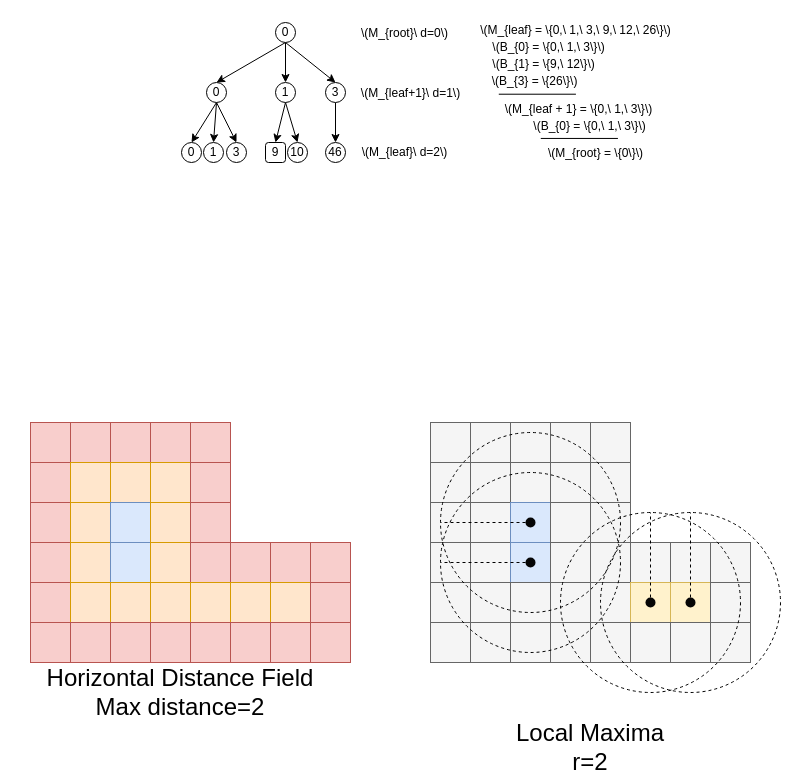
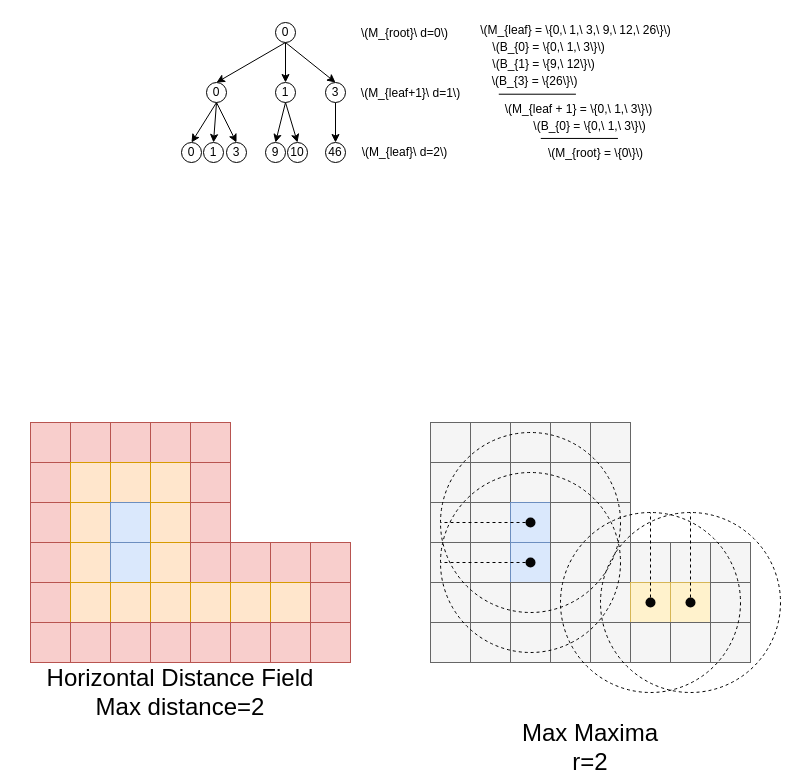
(276, 153) -> (276, 153)
(591, 748) -> (591, 748)
